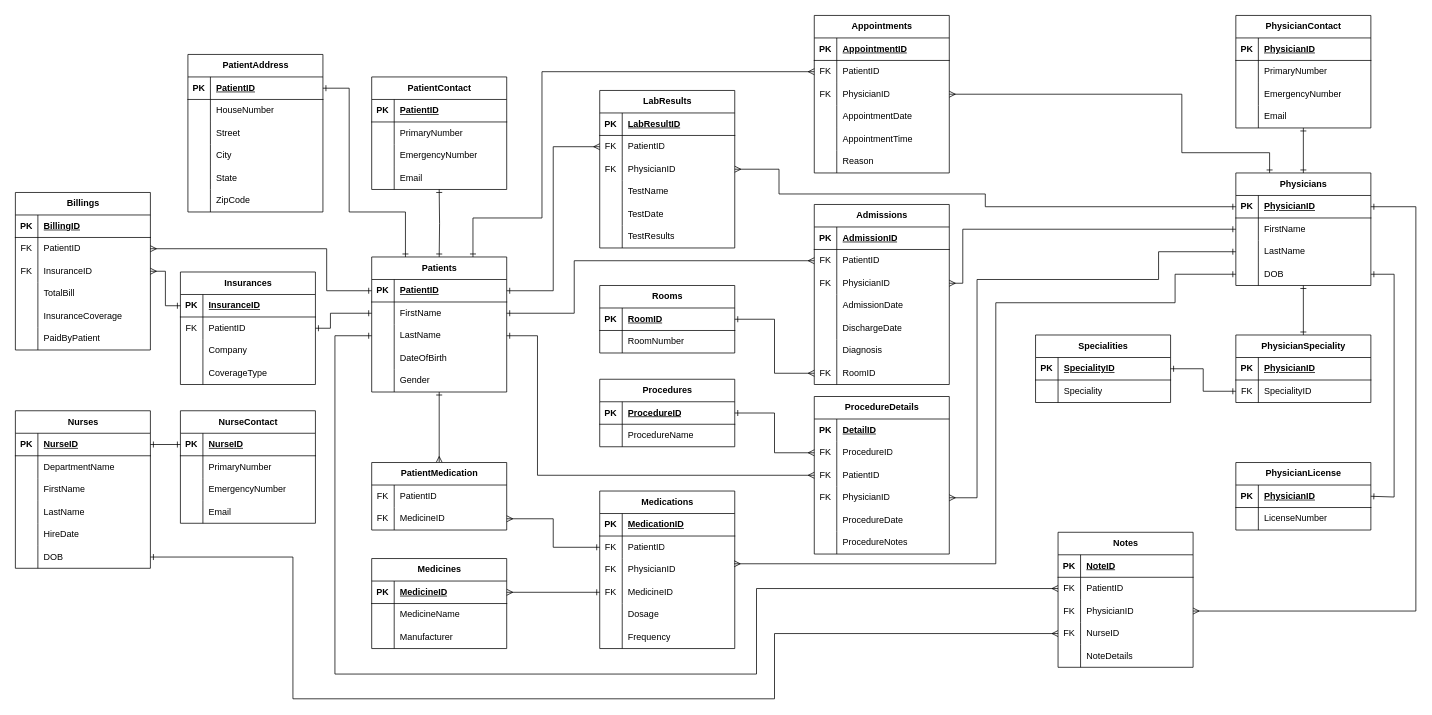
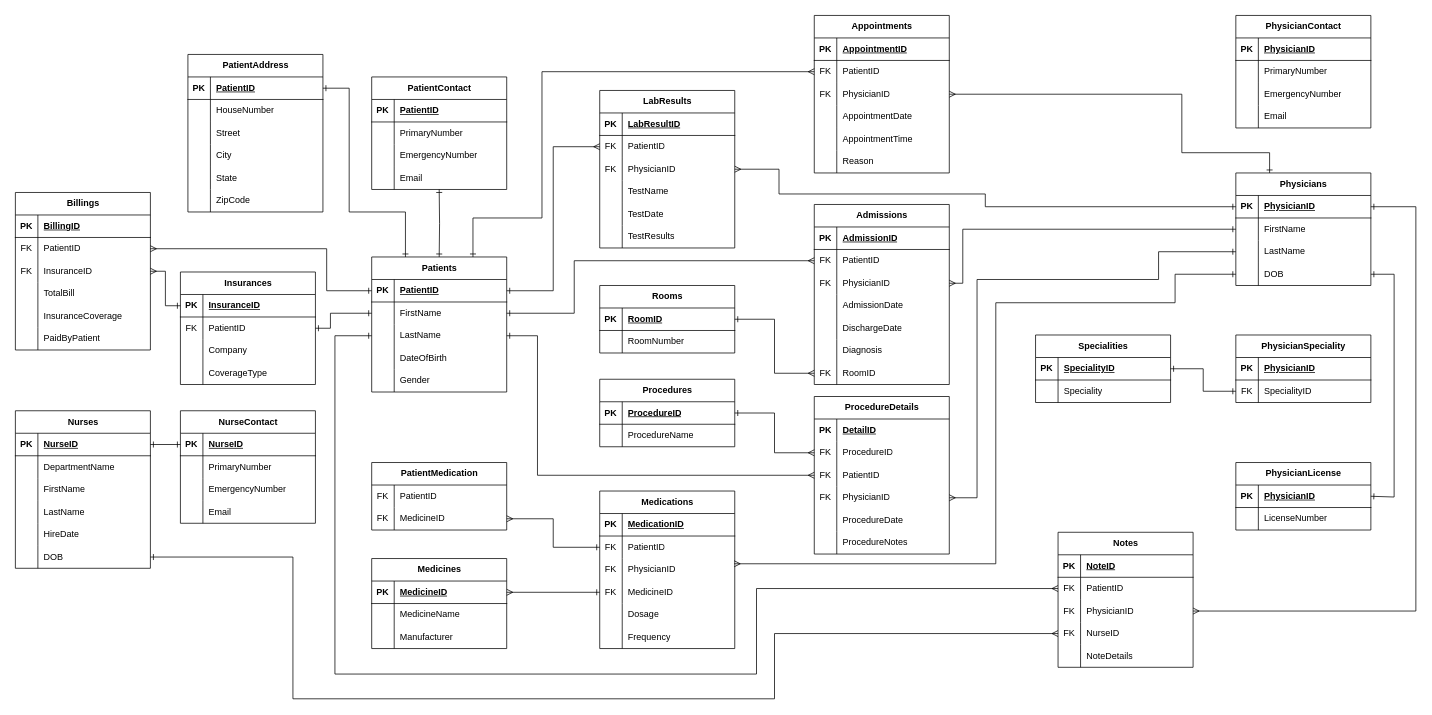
(1303, 151) -> none
(1303, 311) -> none
(439, 427) -> none
